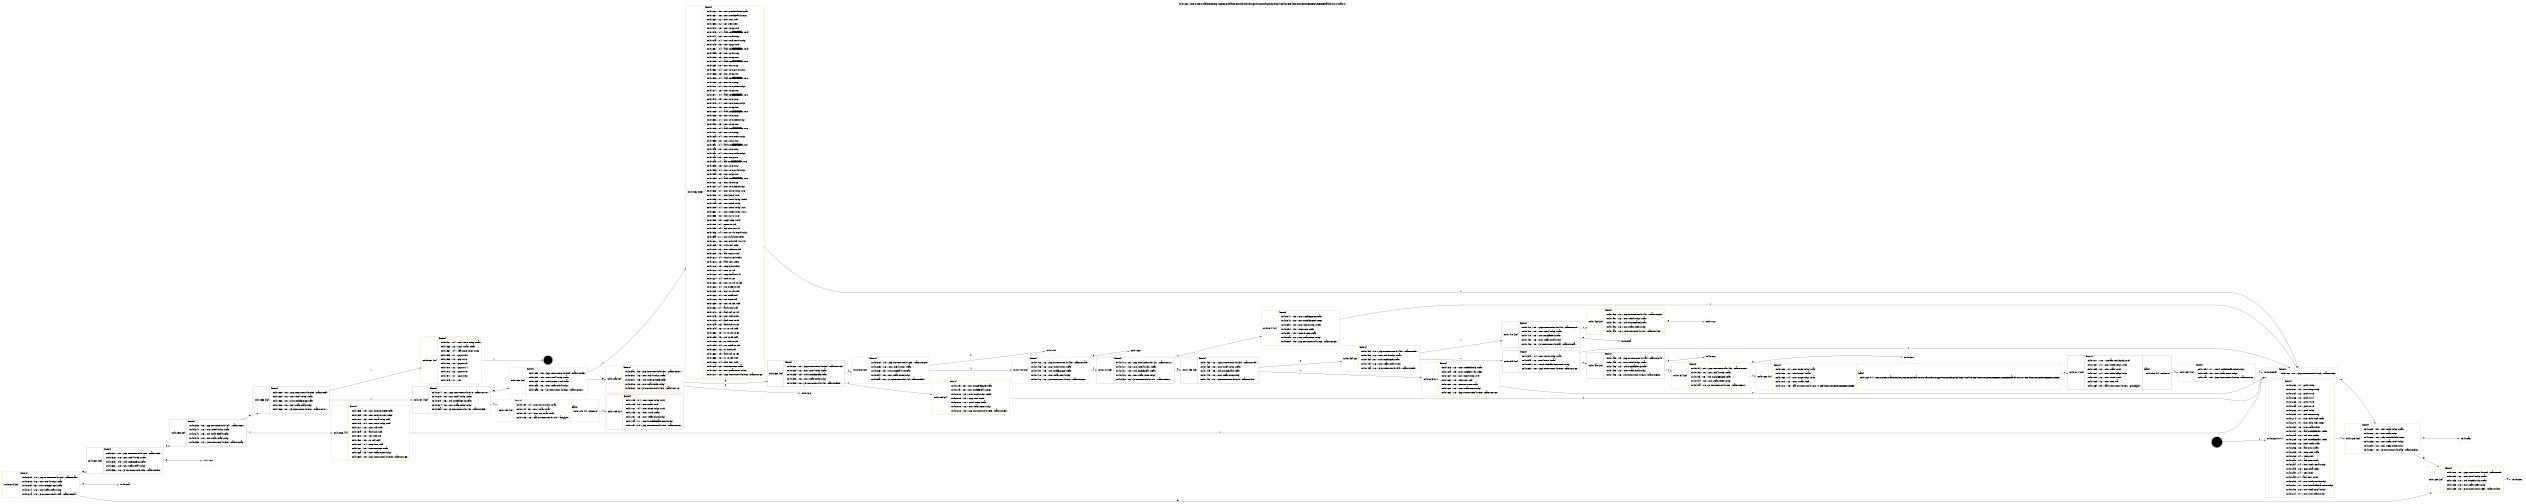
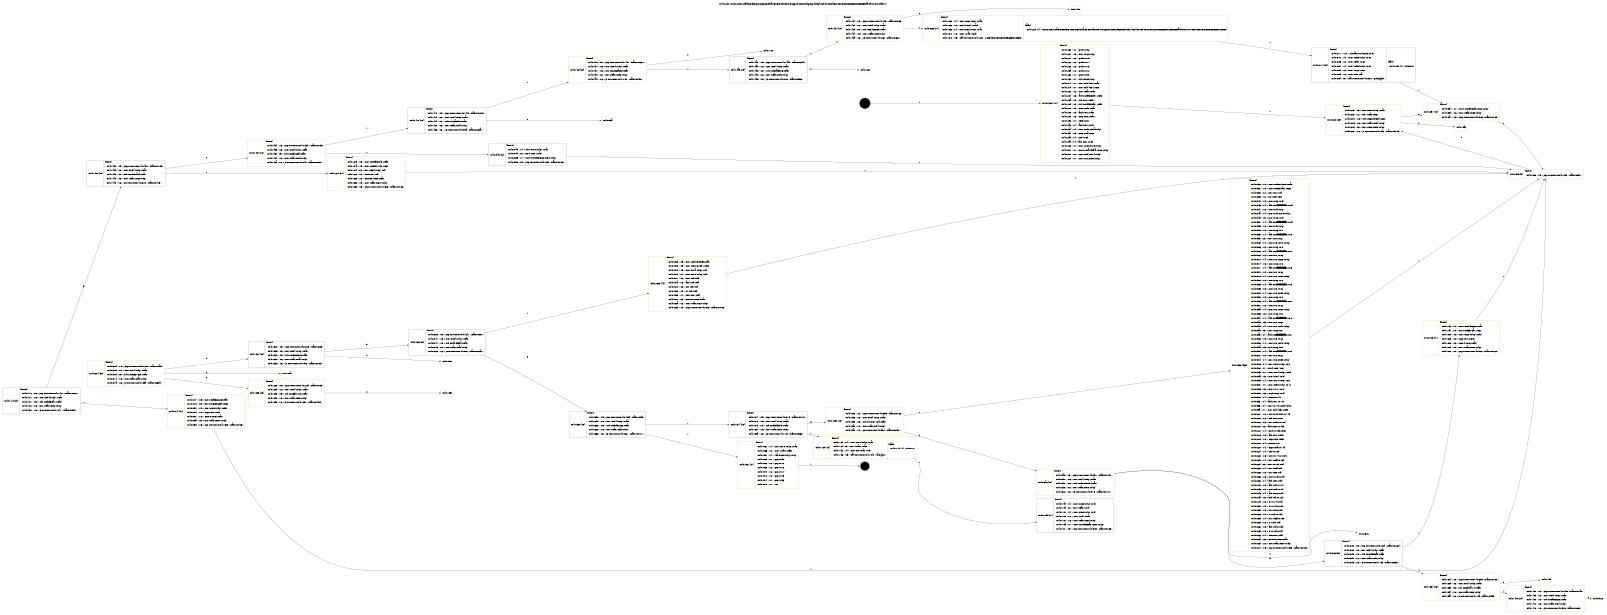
(1583, 364) -> (687, 70)
(1092, 370) -> none
(2425, 460) -> (1411, 116)
